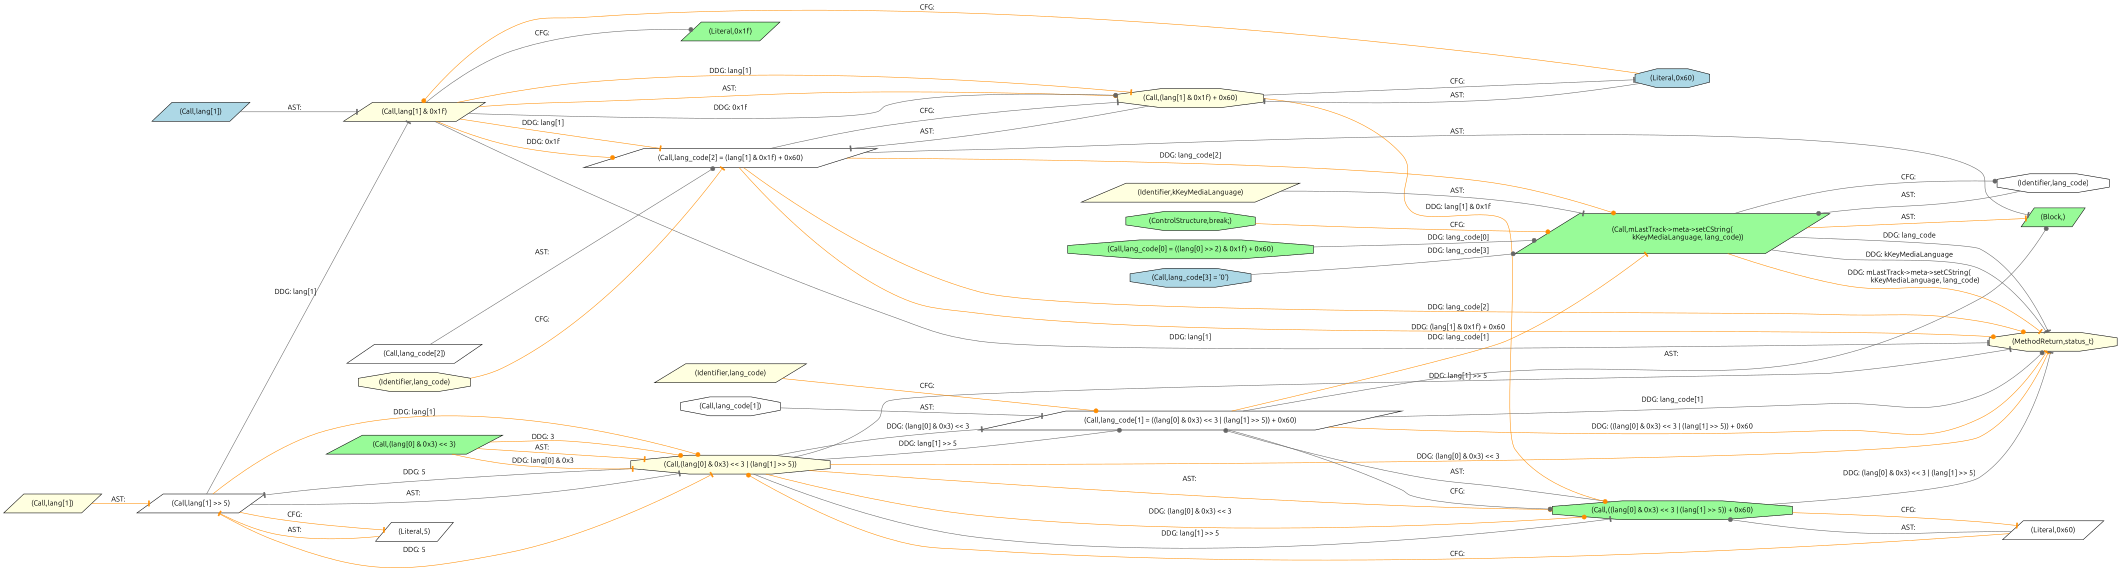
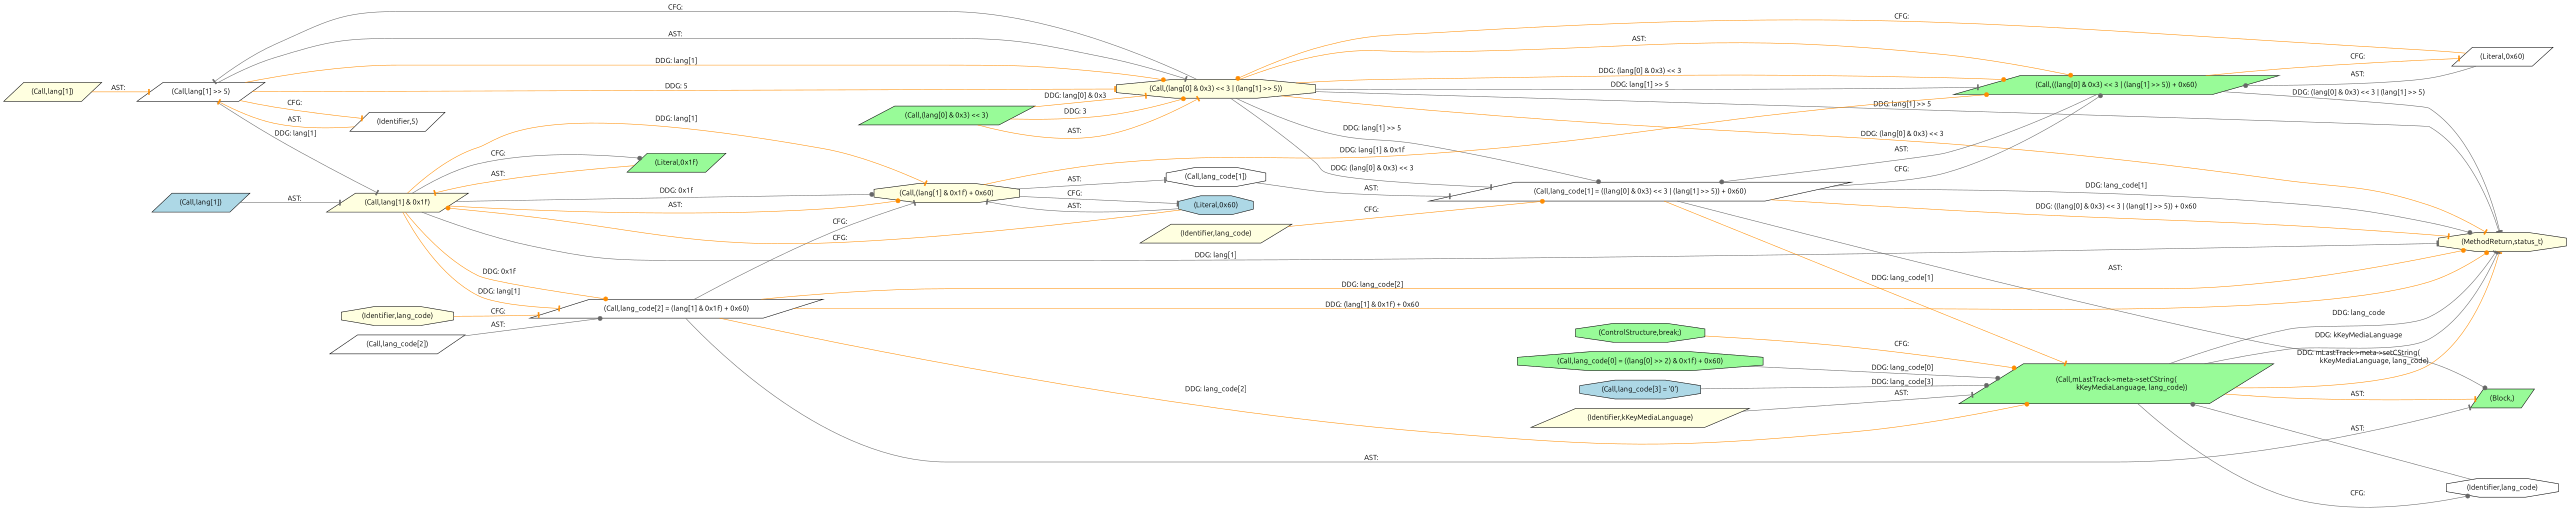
(1001, 131) -> (1090, 185)
none -> (535, 176)
(414, 472) -> (677, 8)
(1672, 510) -> (2116, 85)
(414, 532) -> (397, 122)
